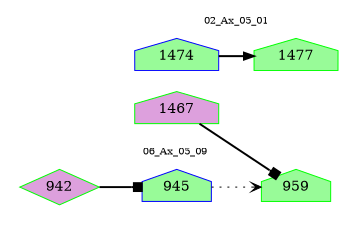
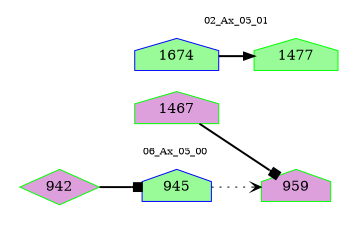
(177, 56) -> (177, 56)
(175, 152) -> (175, 152)
(296, 187) -> (296, 187)
